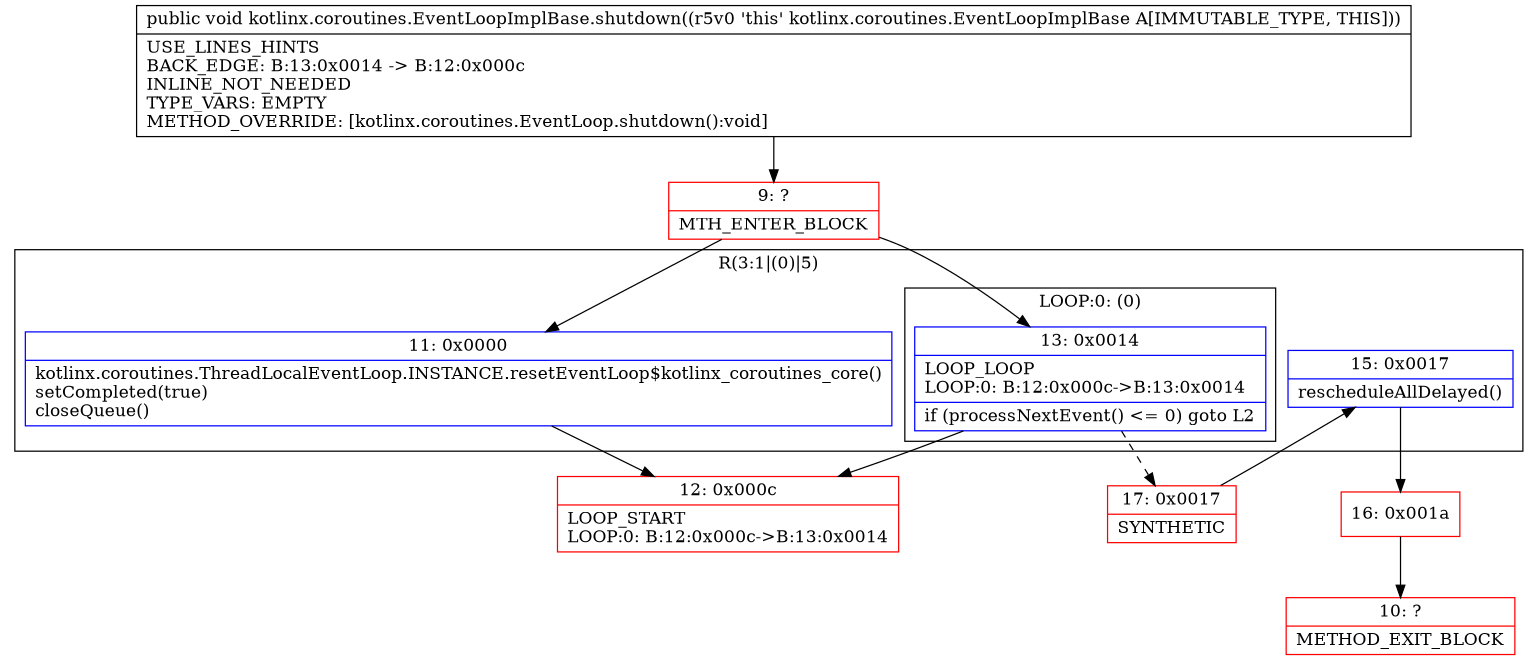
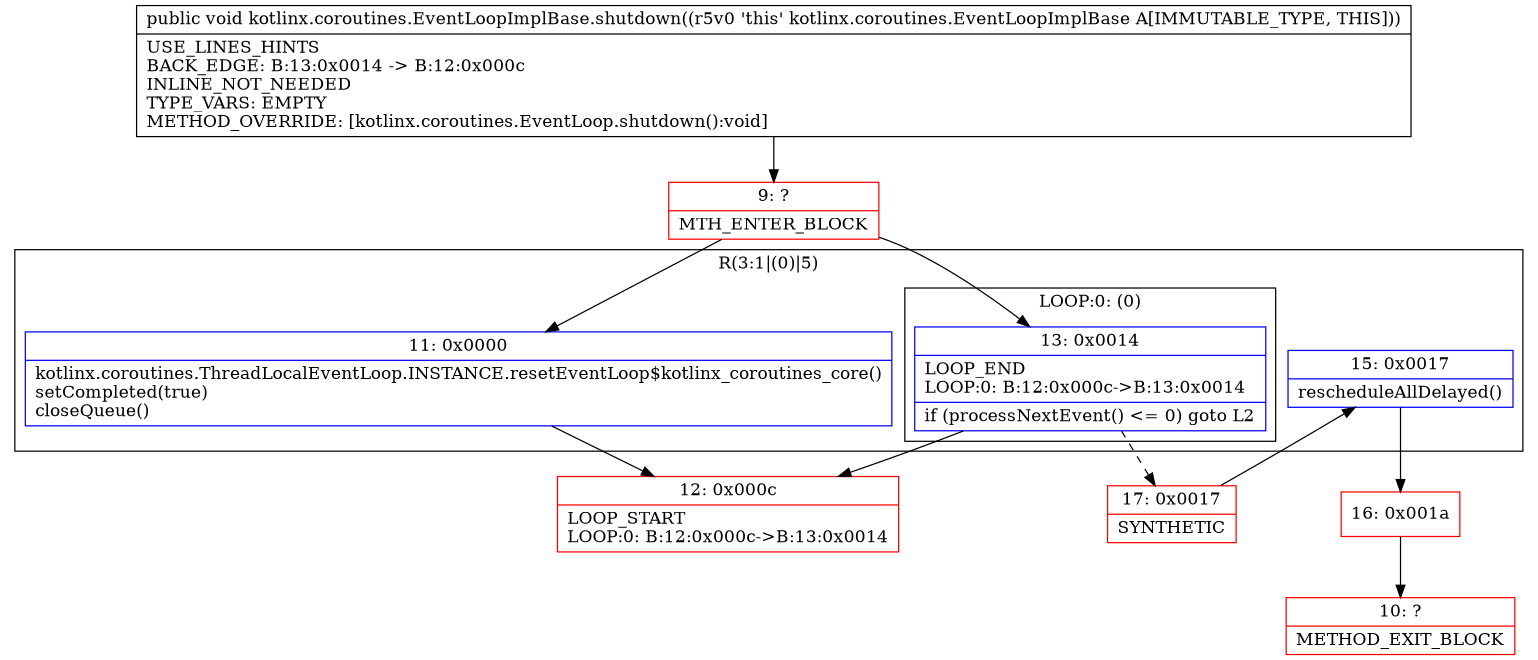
(980, 369) -> (975, 369)
